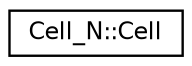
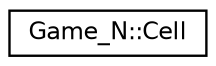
(96, 33) -> (108, 33)
